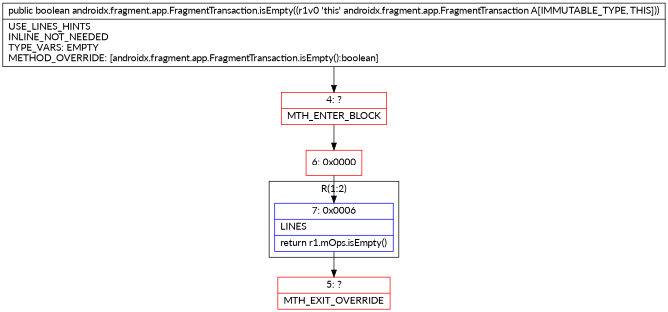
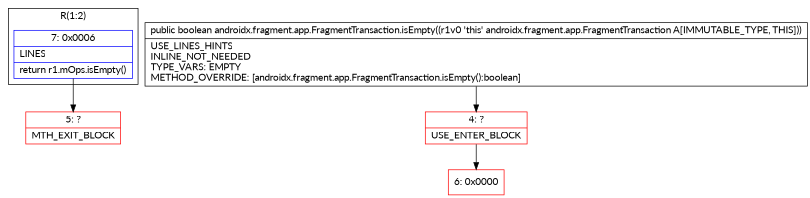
(334, 116) -> (476, 136)
(334, 186) -> none
(334, 301) -> (73, 136)
